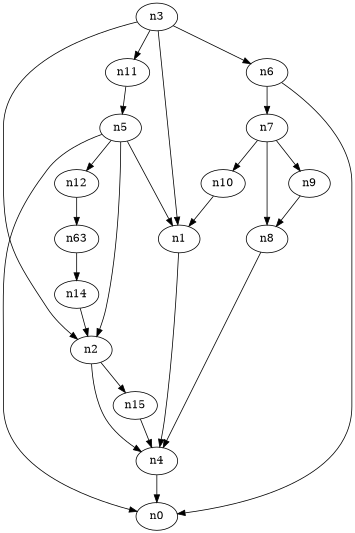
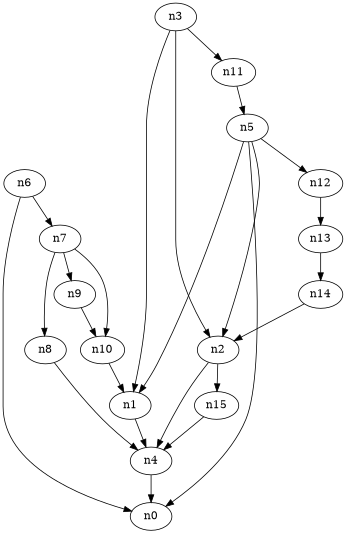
(208, 43) -> none
(291, 208) -> (87, 319)
(77, 239) -> (321, 239)
